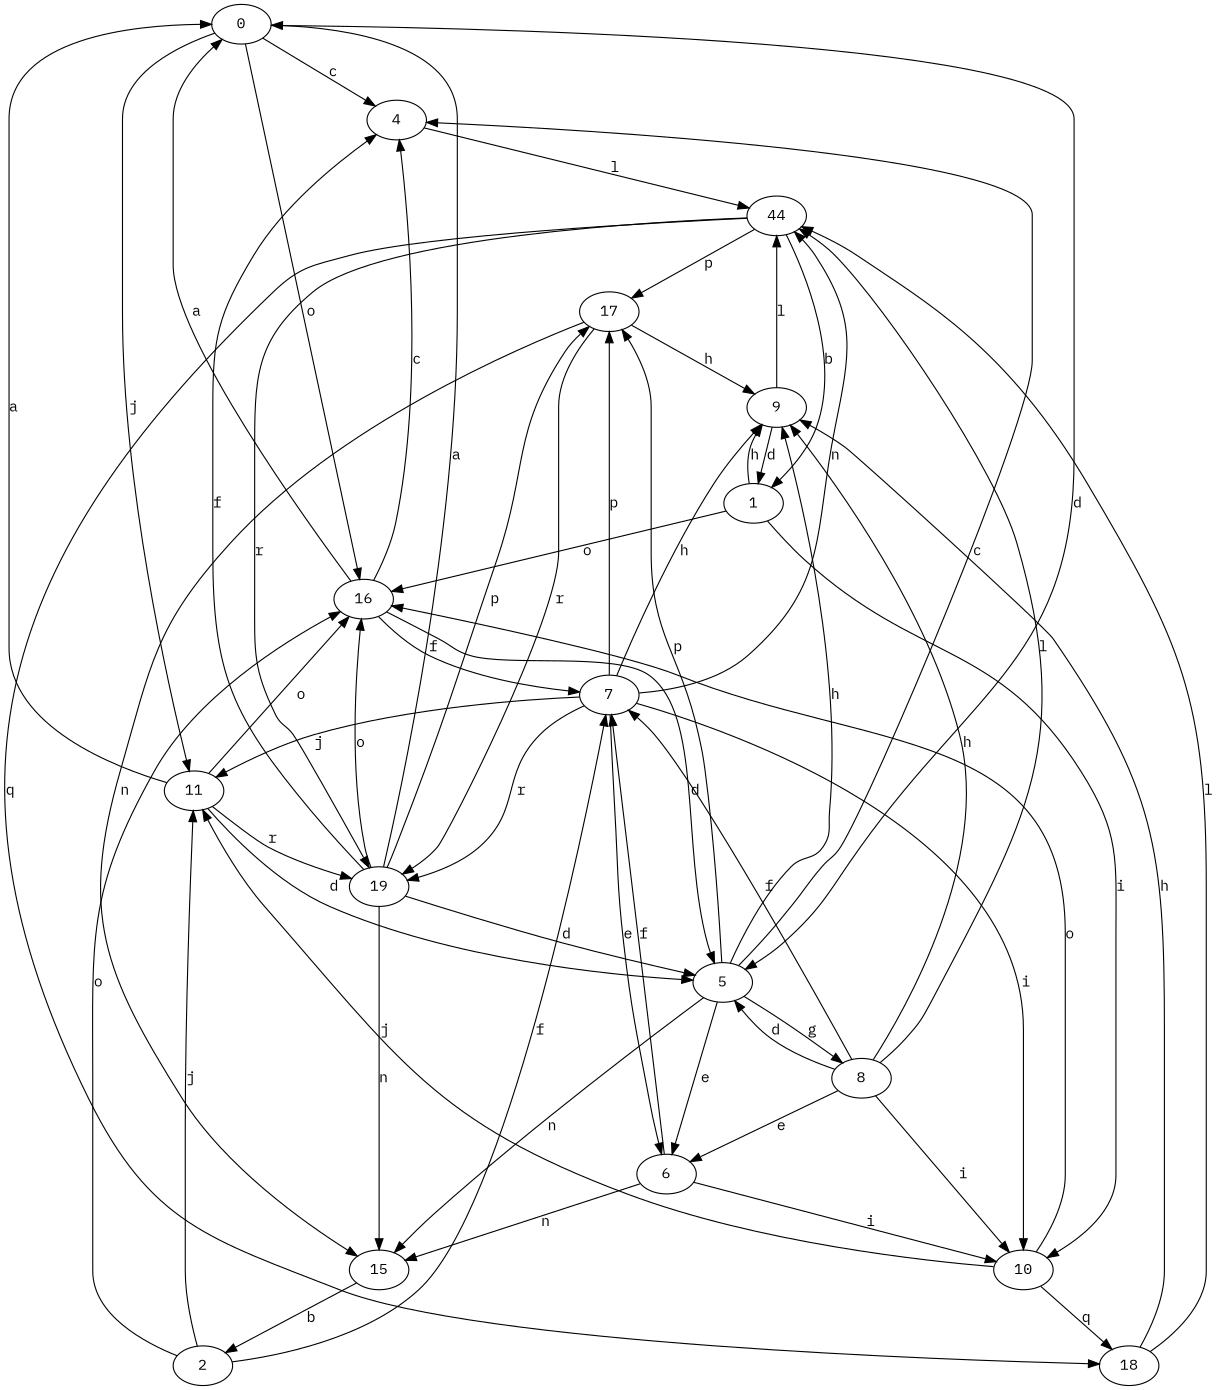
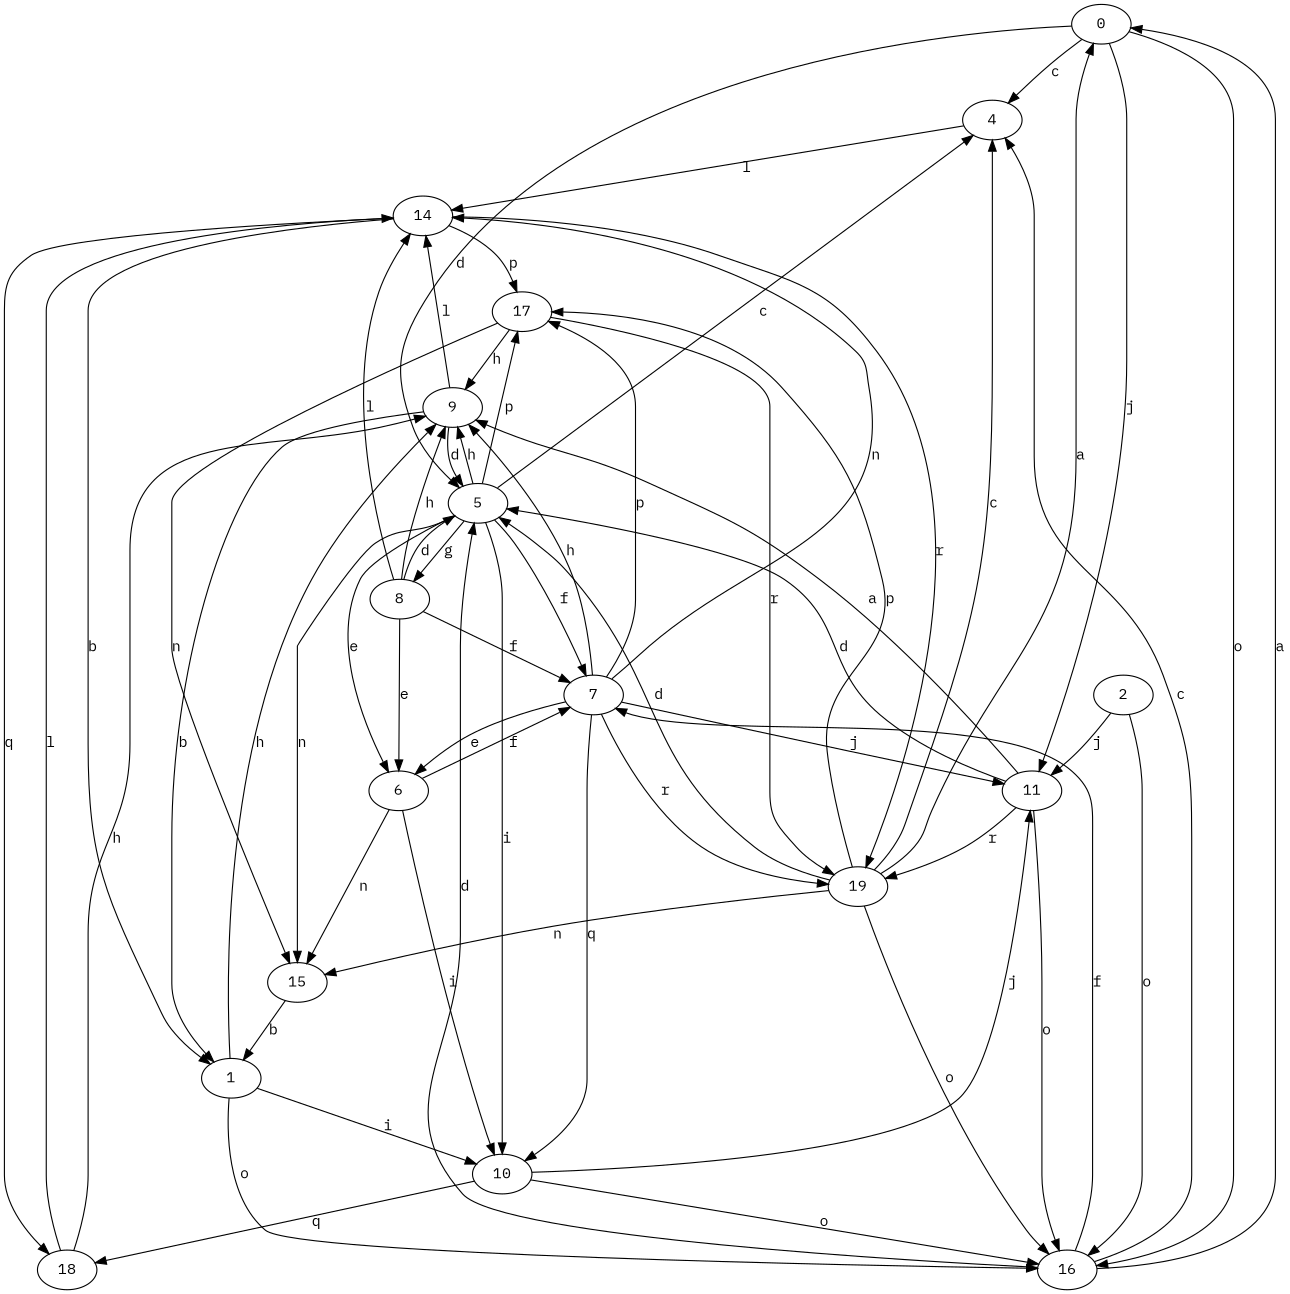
(777, 216) -> (423, 216)
(9, 377) -> (796, 562)
none -> (448, 453)
(772, 455) -> (183, 743)
(218, 503) -> (994, 503)
(1026, 982) -> (592, 935)
(507, 1114) -> (544, 589)
(939, 1170) -> (502, 832)
(296, 1315) -> (268, 1026)
